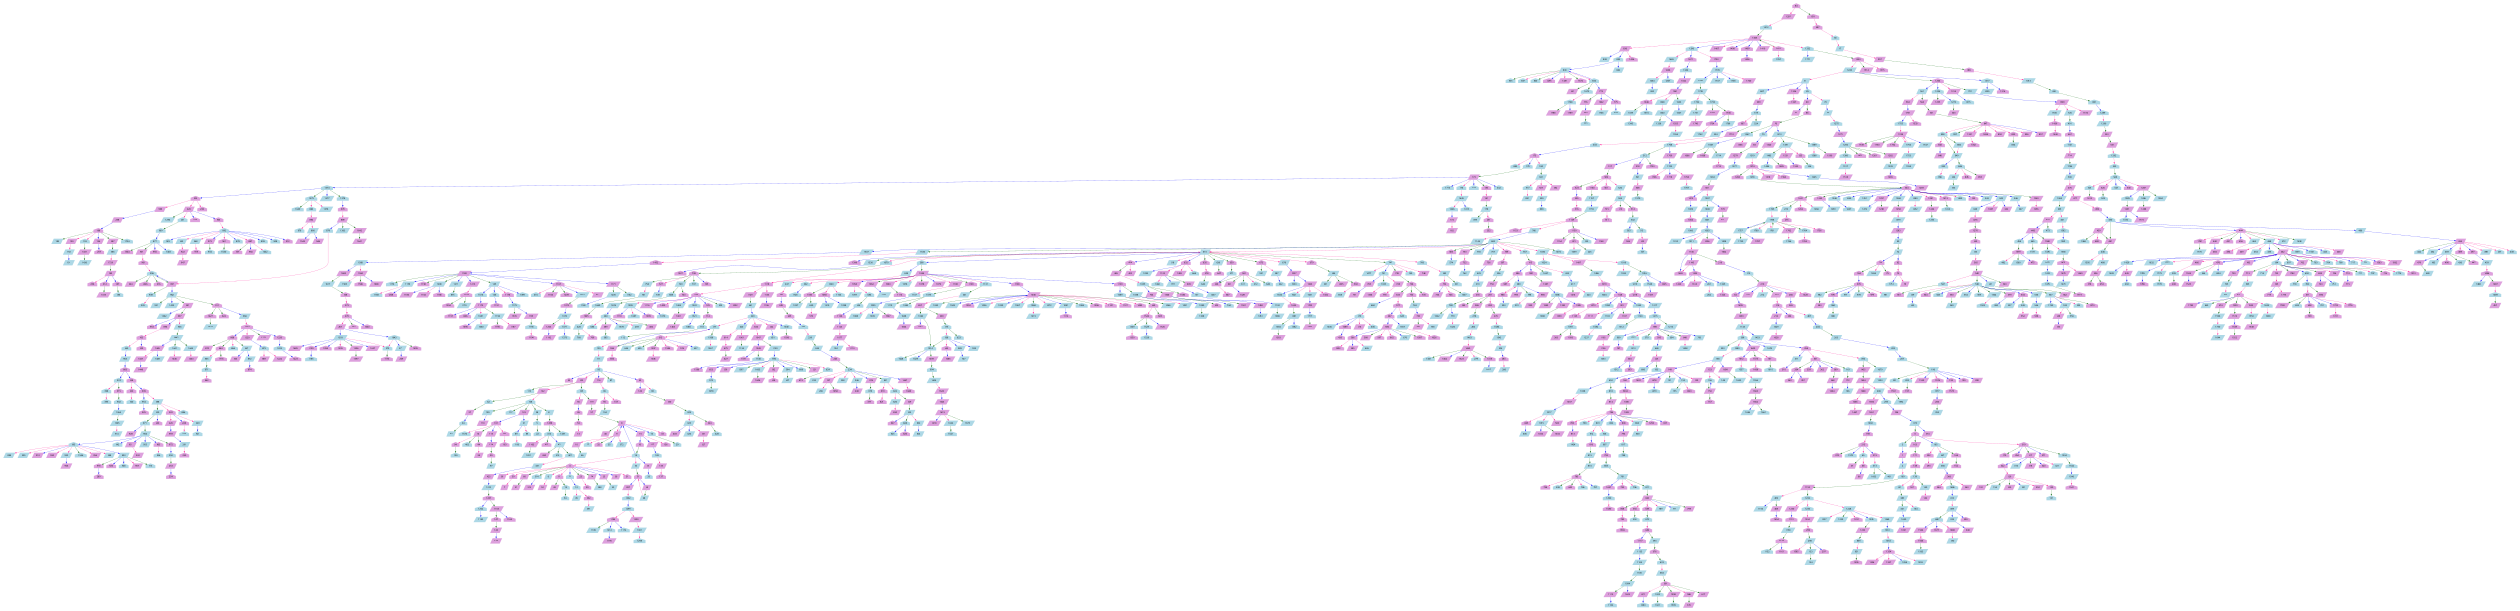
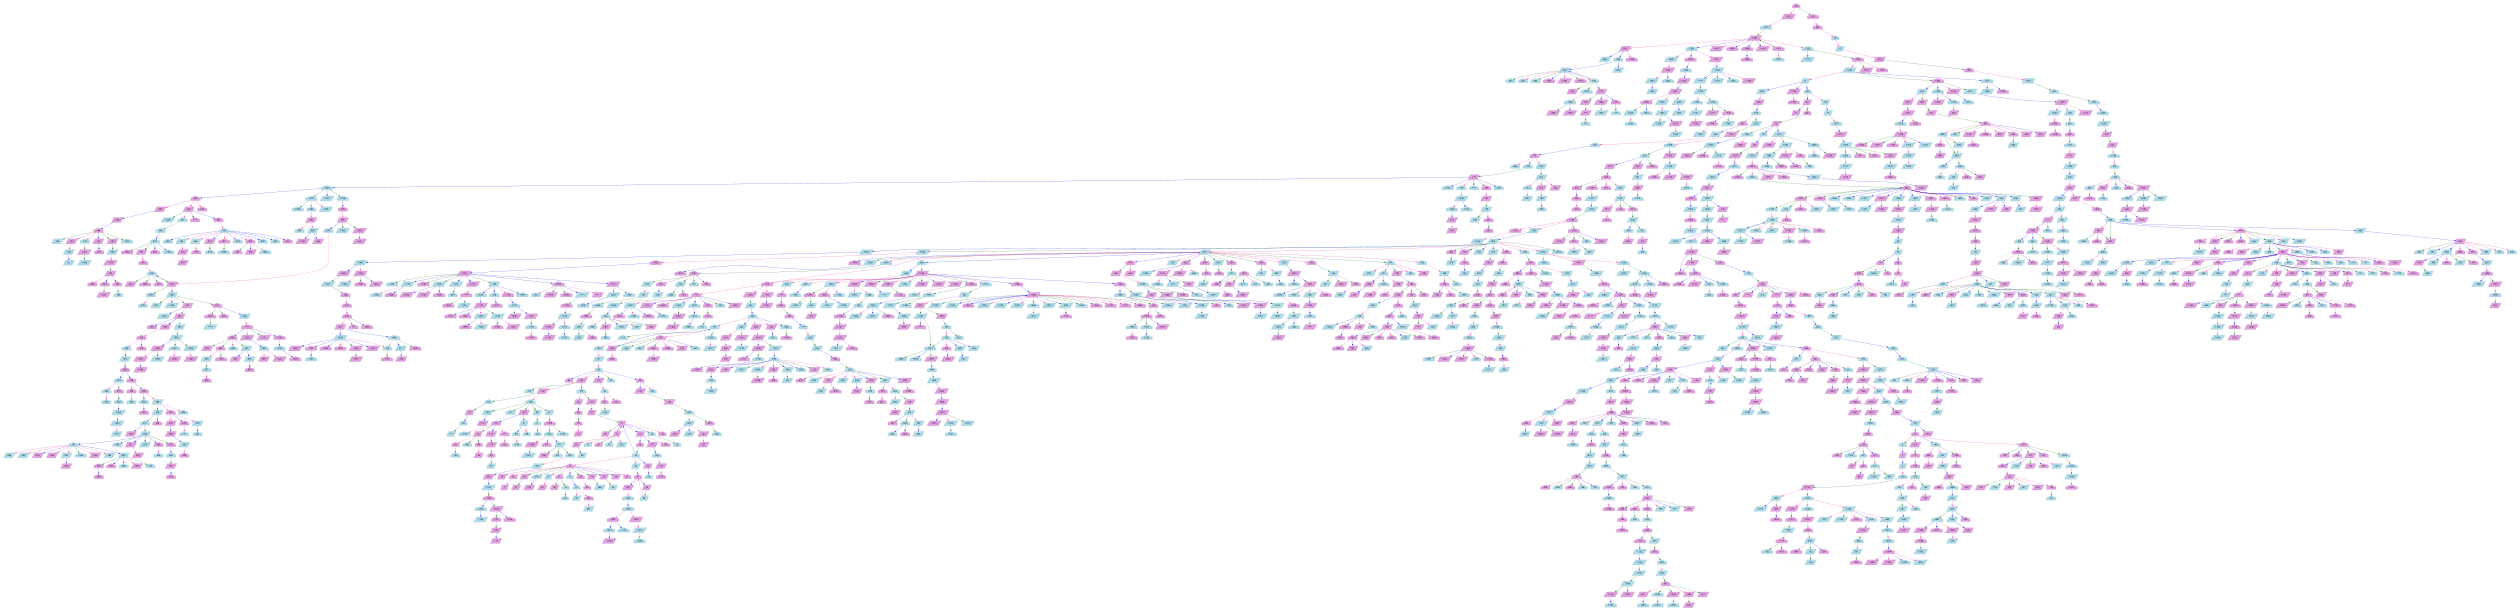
(593, 530) -> none
